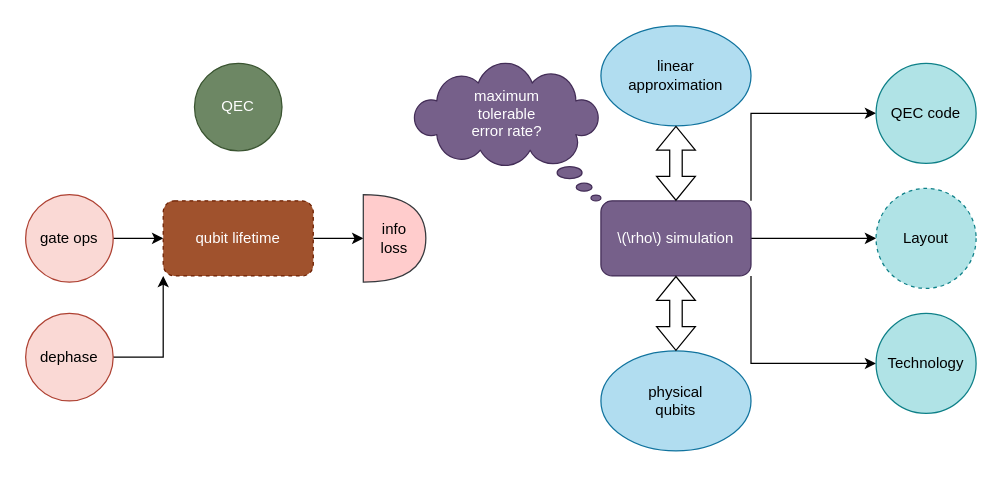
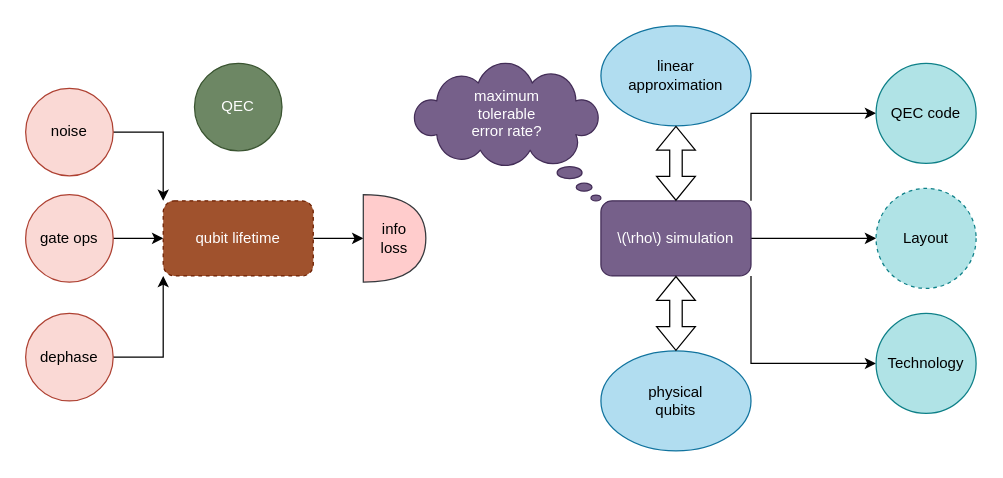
none -> (69, 132)
none -> (163, 137)
